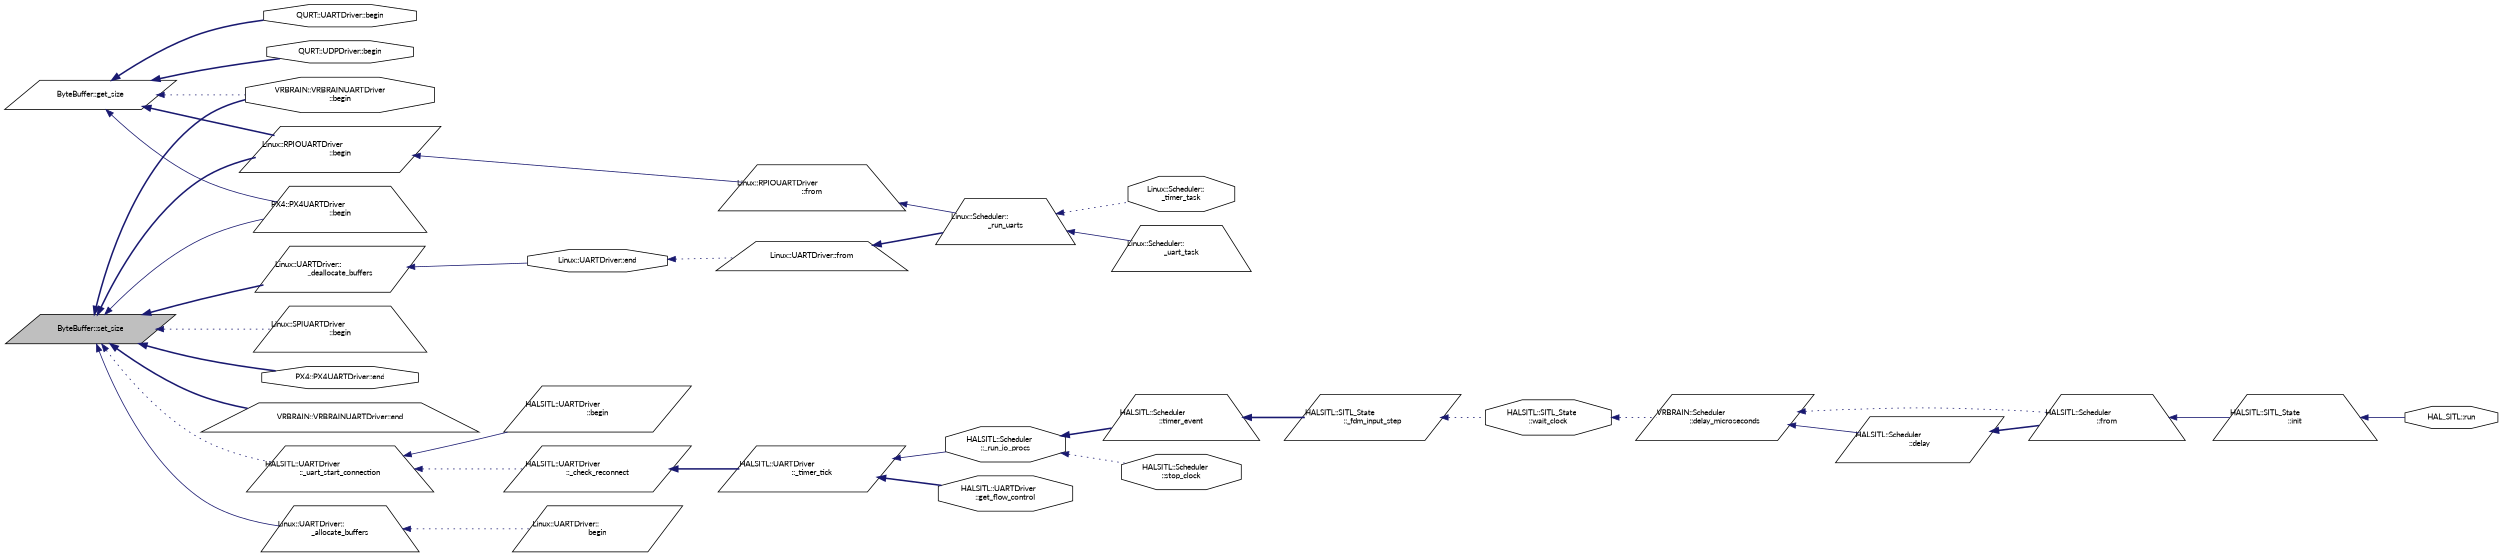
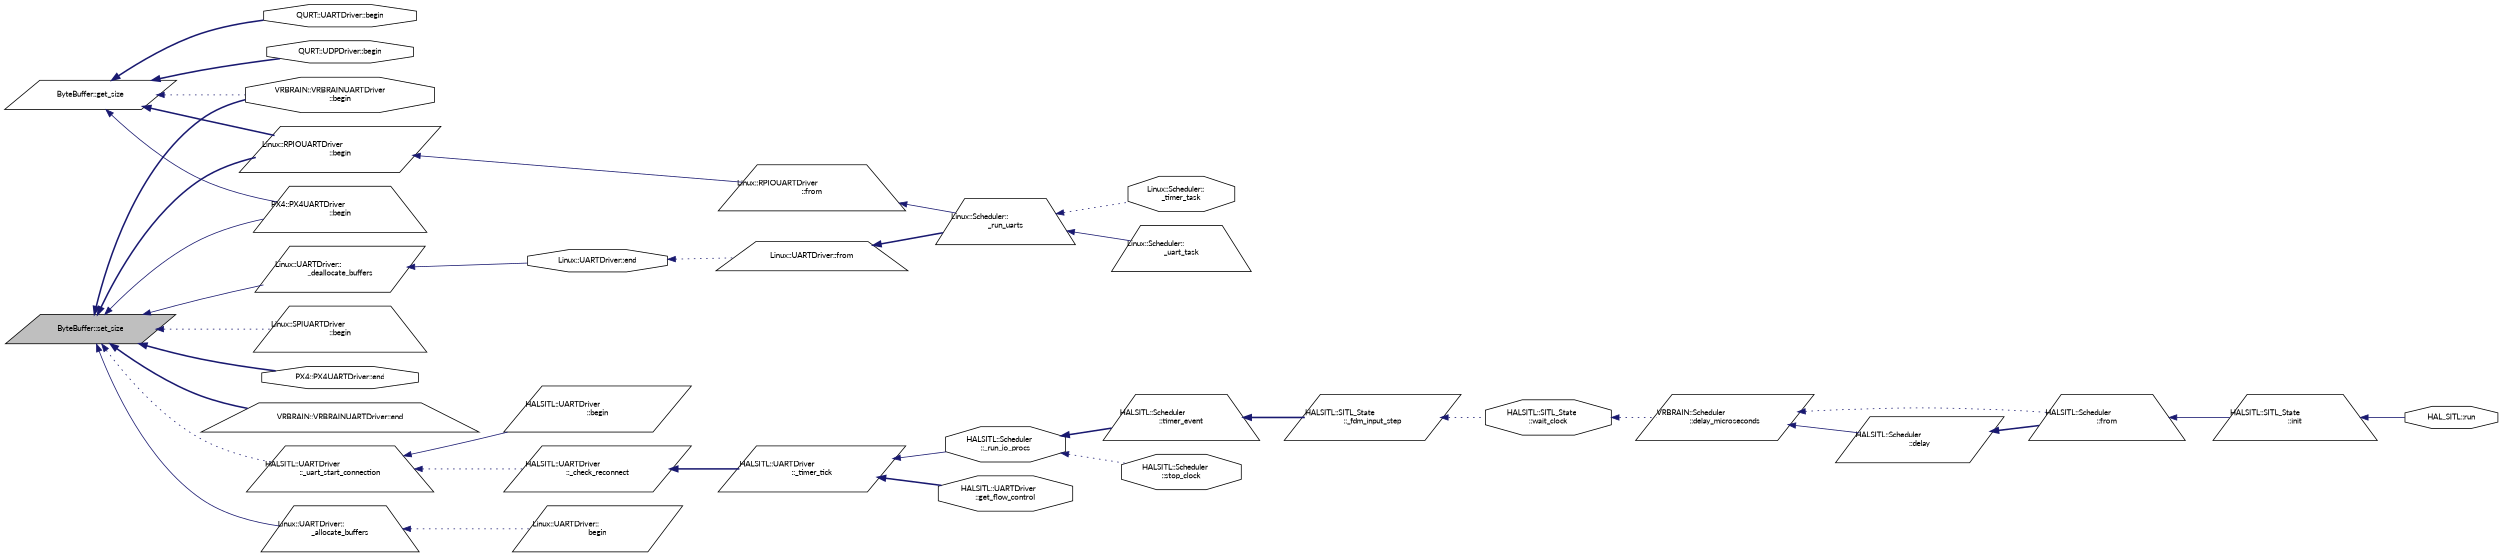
(207, 298) -> (207, 298)
